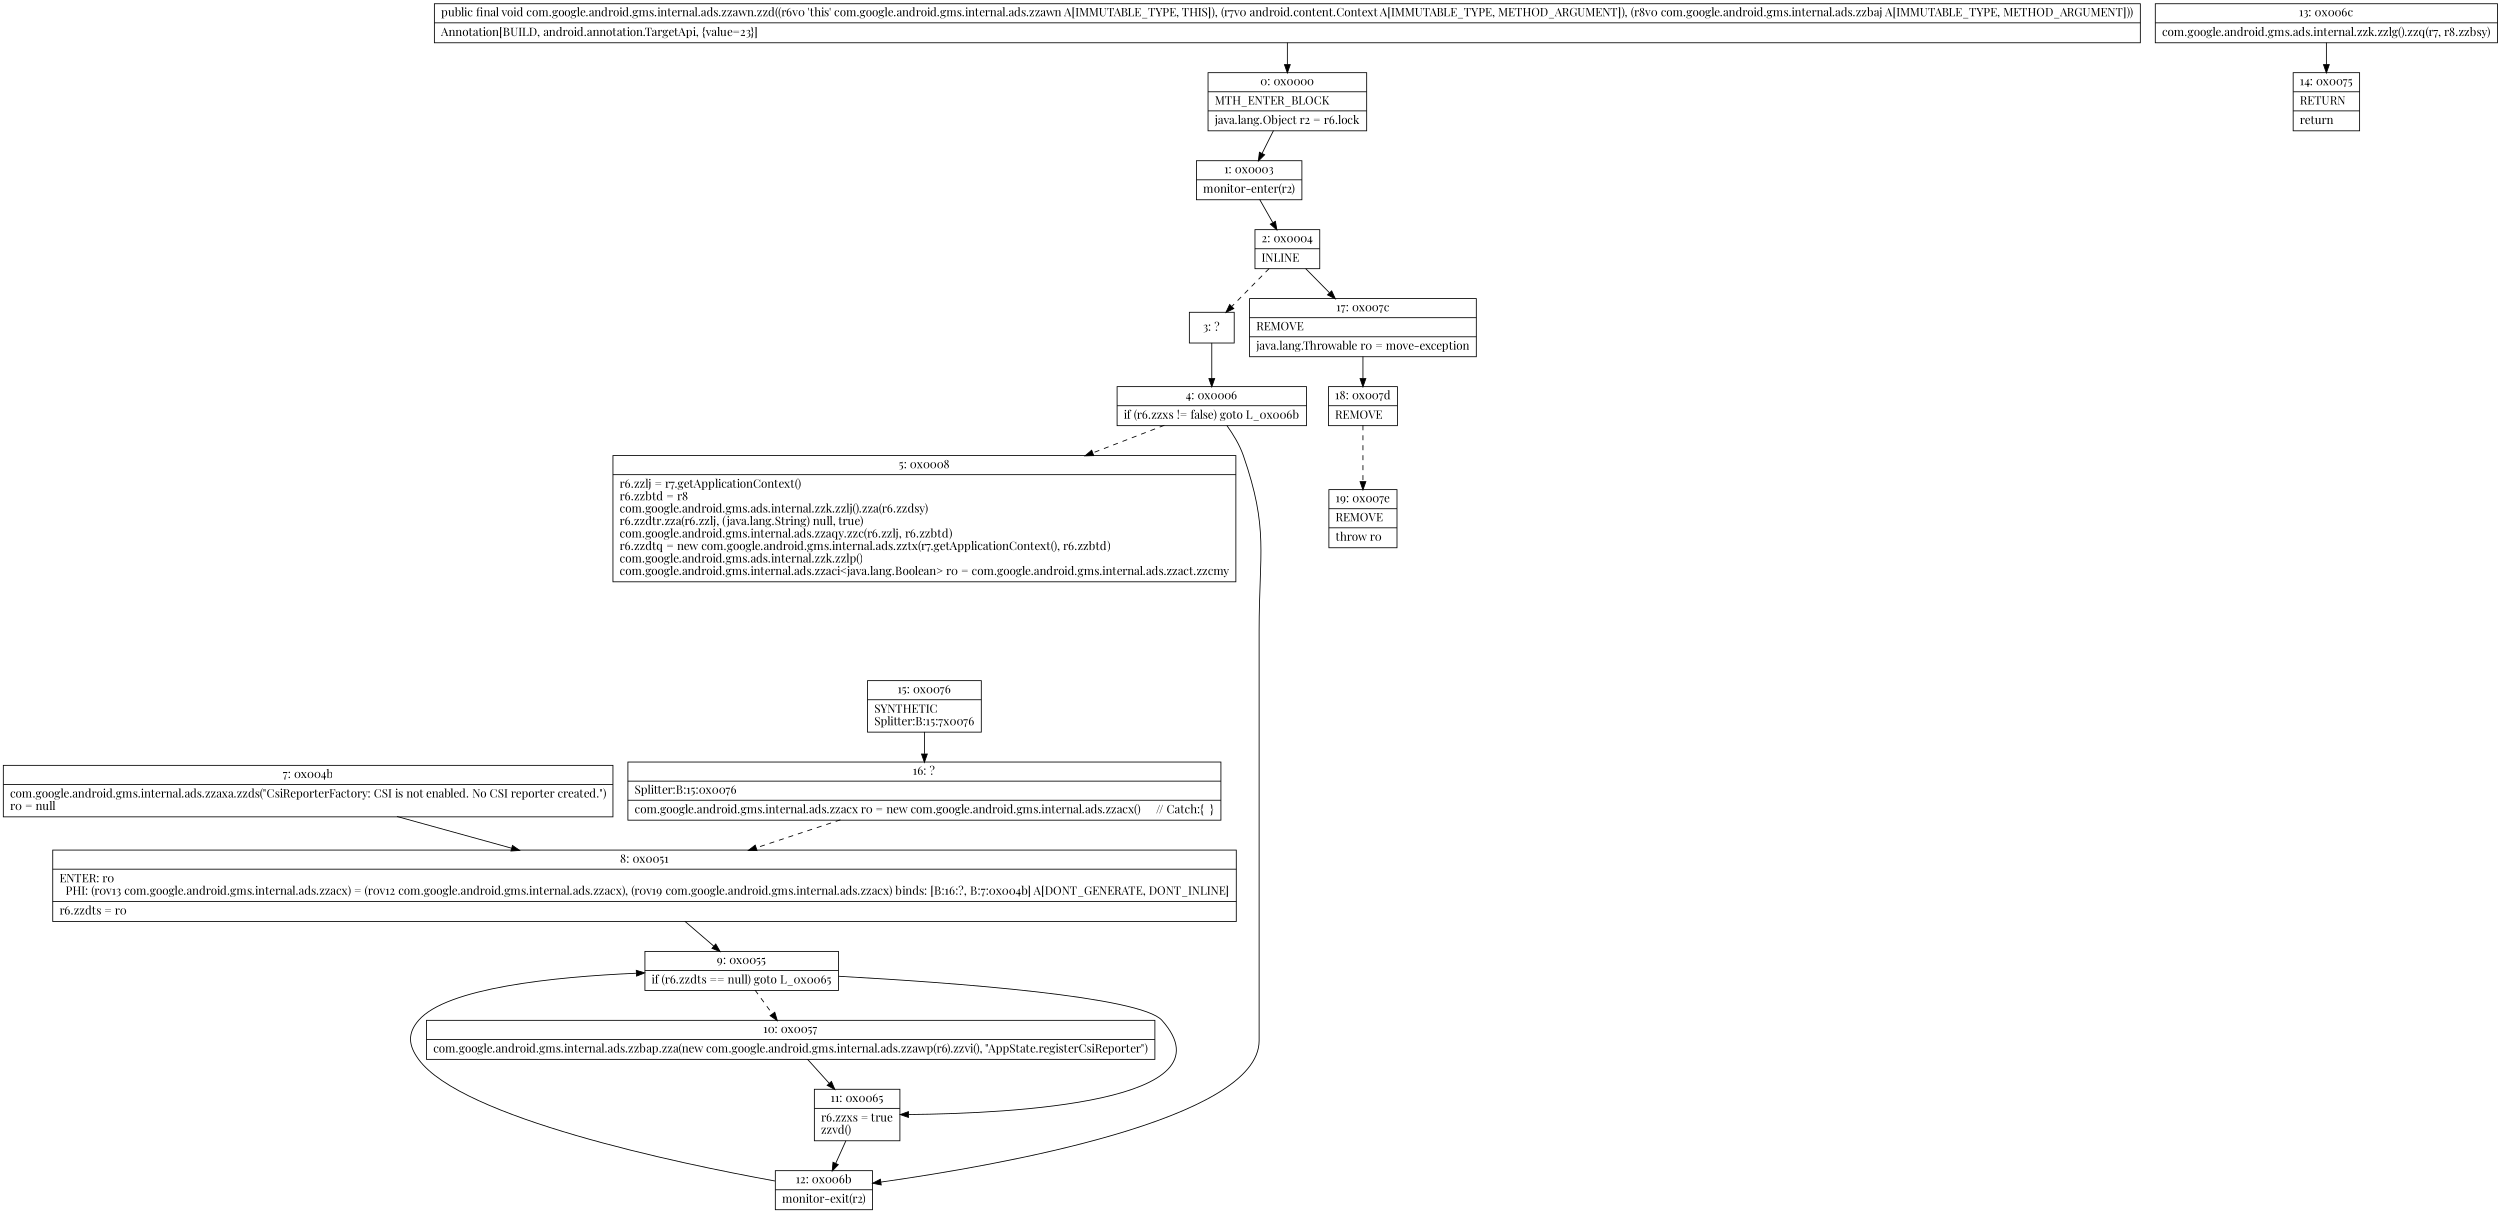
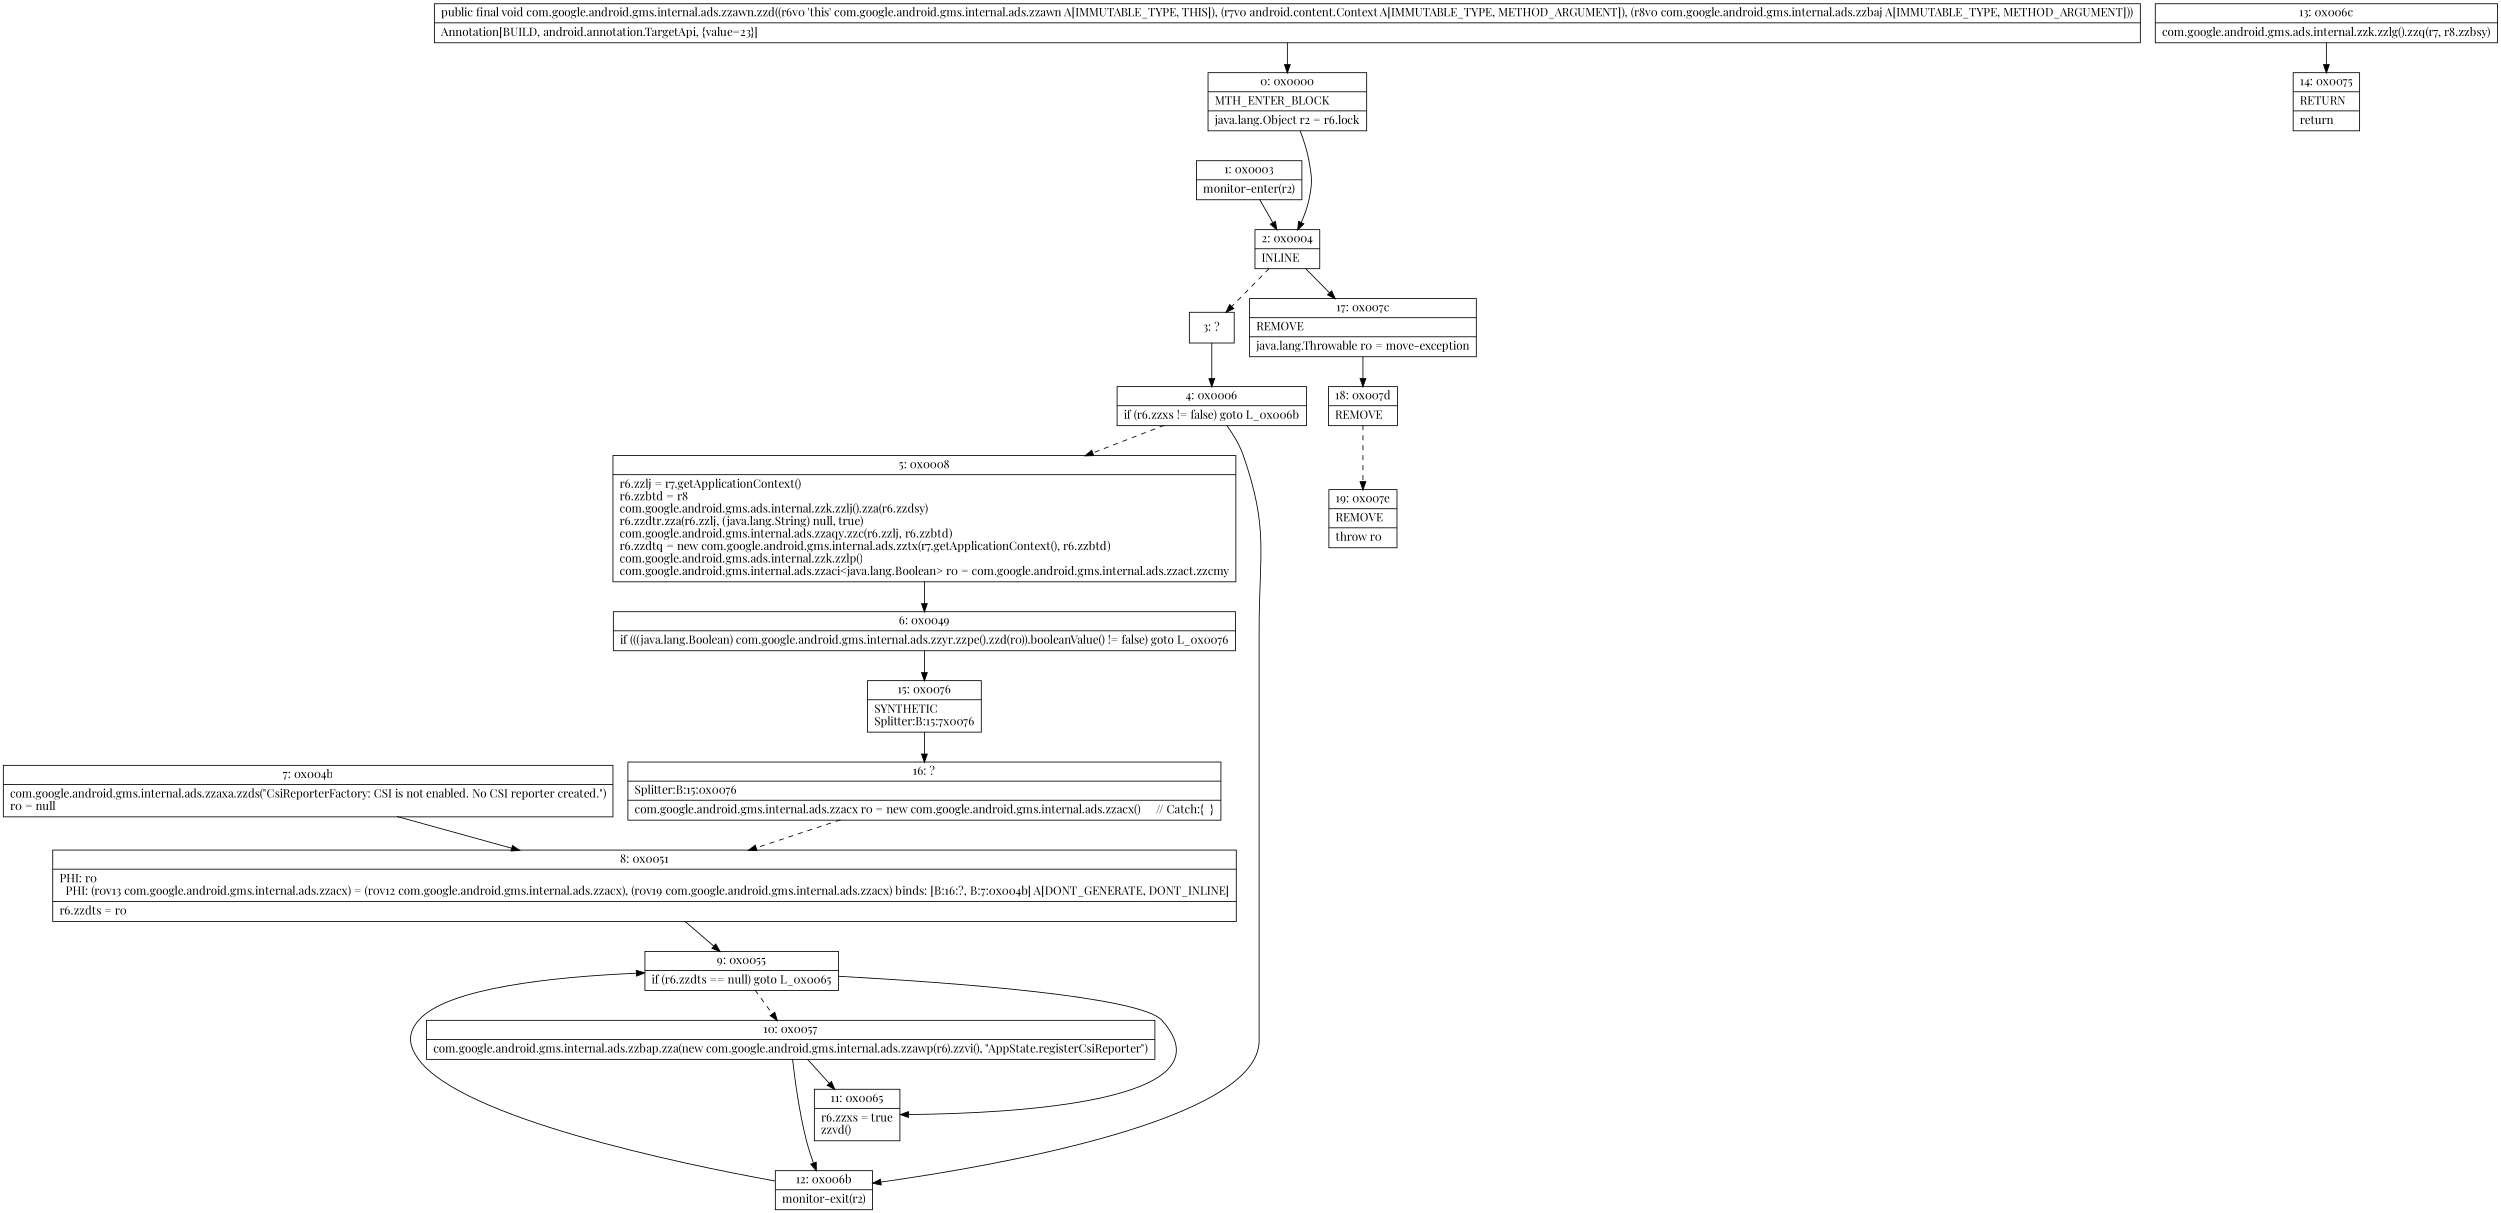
(1268, 142) -> (1311, 177)
none -> (924, 631)
(88, 879) -> (80, 879)
(841, 1152) -> (800, 1112)
